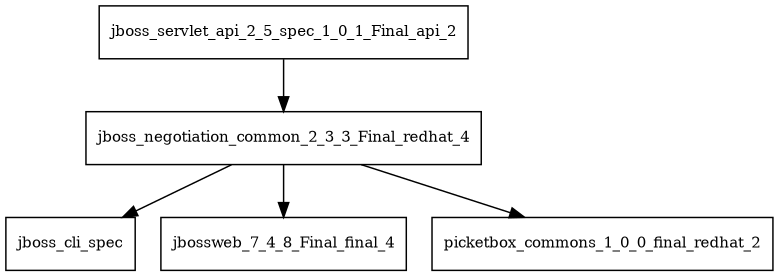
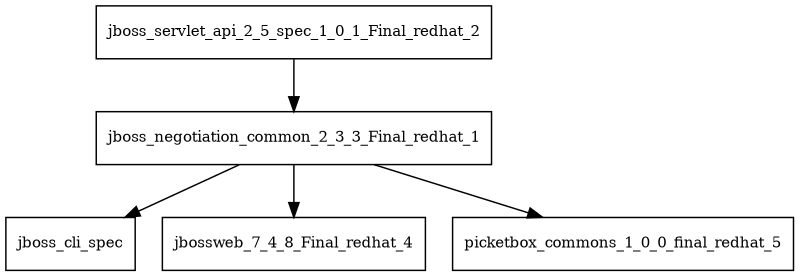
(284, 32) -> (294, 32)
(284, 138) -> (294, 138)
(284, 244) -> (294, 244)
(602, 244) -> (623, 244)
